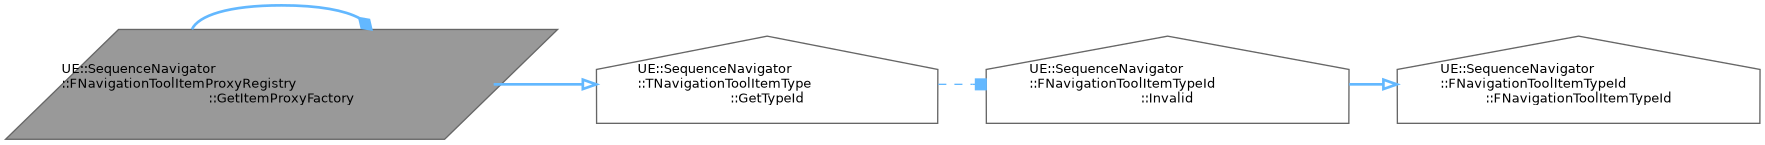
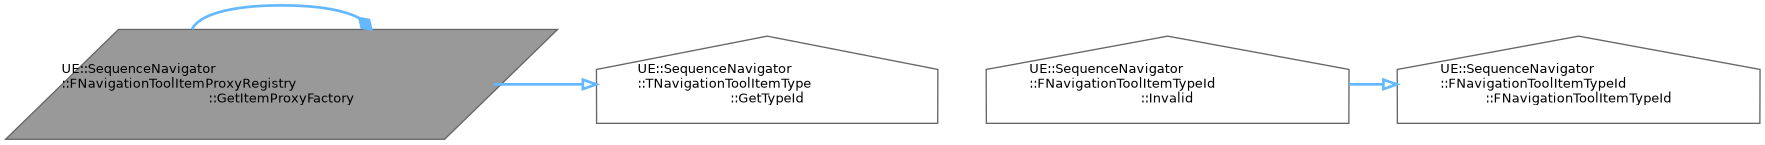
(956, 84) -> none
